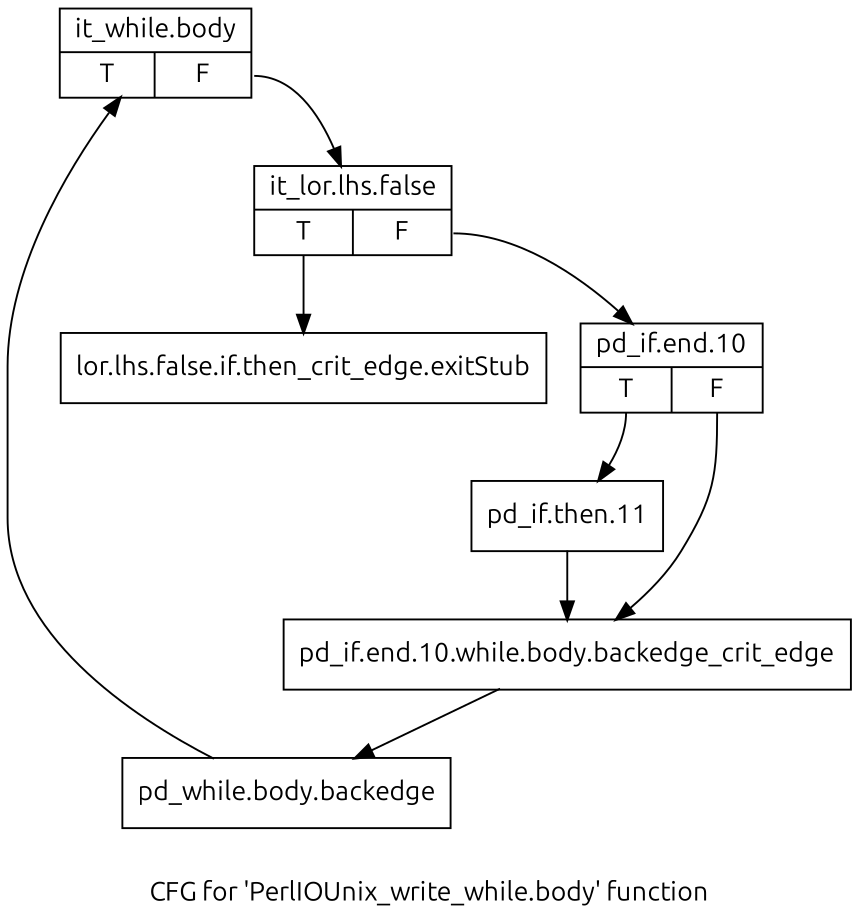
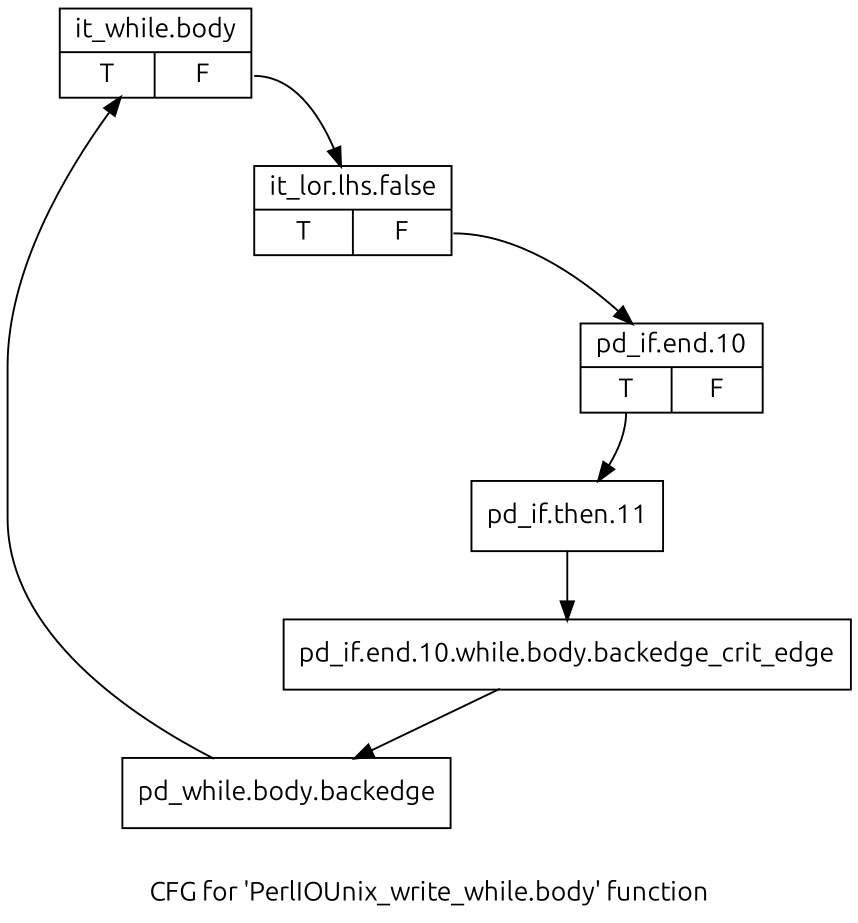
(304, 368) -> none
(698, 521) -> none
